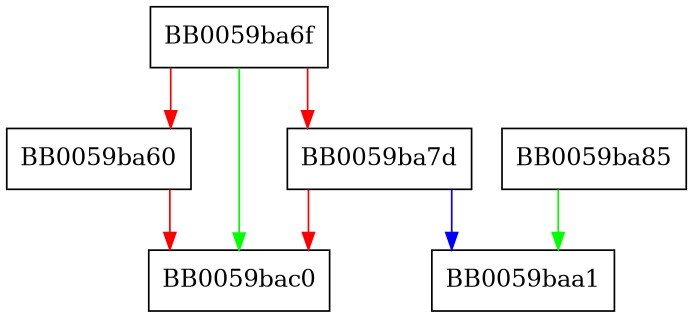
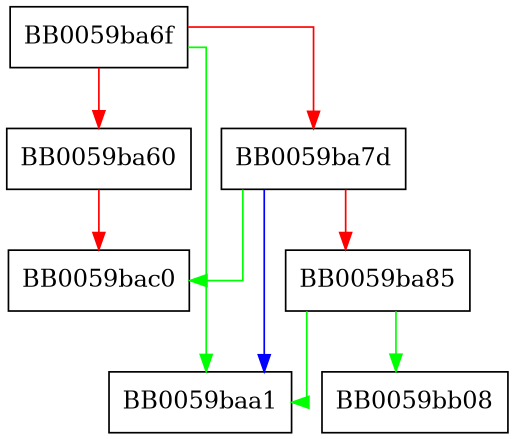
(239, 151) -> (206, 192)
(308, 211) -> (243, 253)
none -> (346, 211)
none -> (415, 402)
